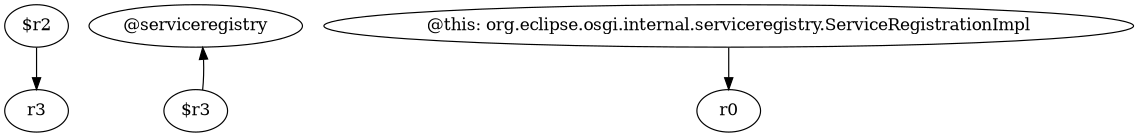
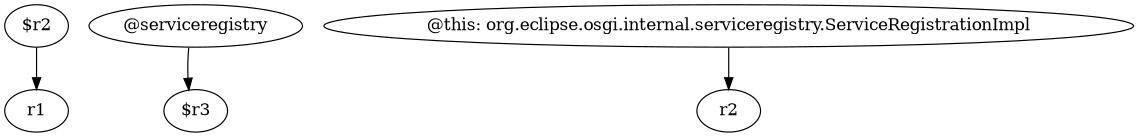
(204, 75) -> (188, 63)
(37, 111) -> (37, 111)
(729, 111) -> (729, 111)
